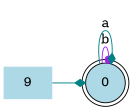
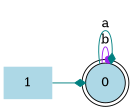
(28, 83) -> (28, 83)
